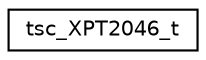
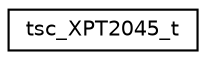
(103, 30) -> (103, 30)
